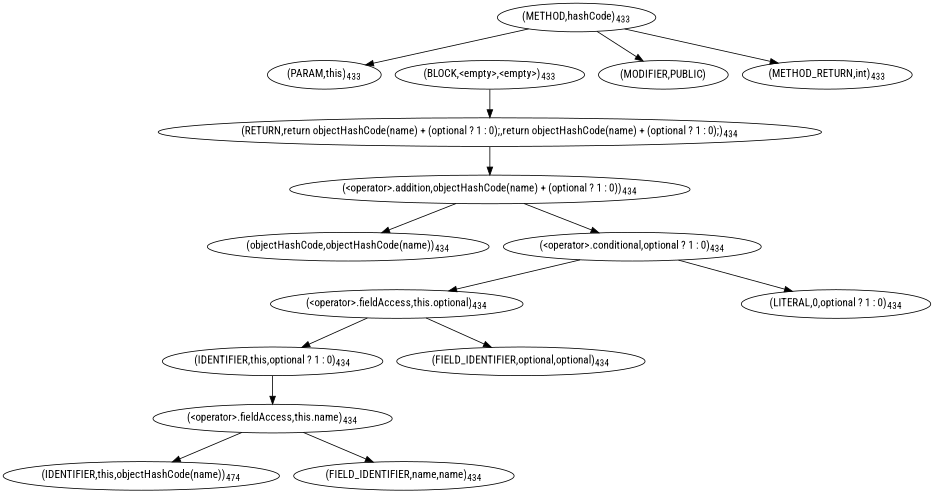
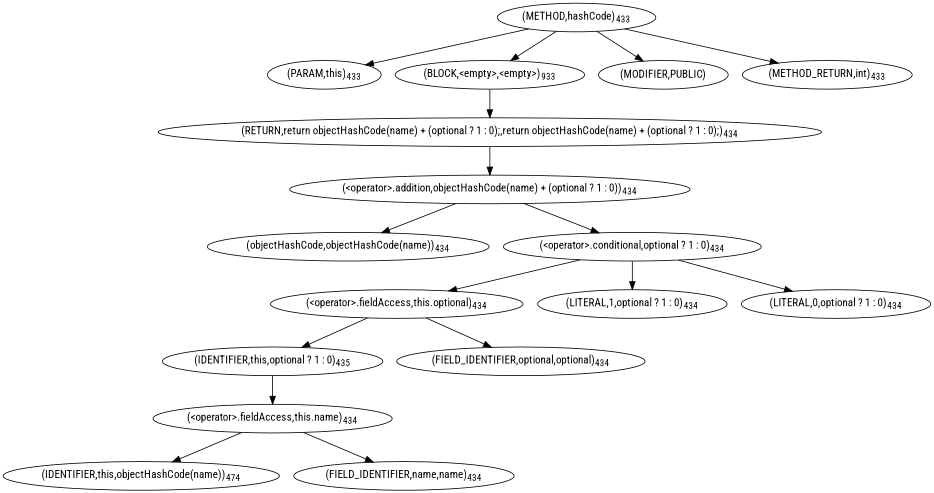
none -> (537, 44)
(549, 74) -> (549, 74)
none -> (632, 304)
(343, 360) -> (343, 360)
